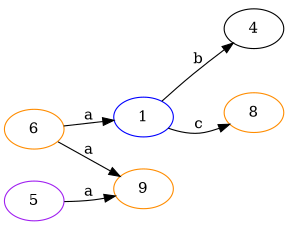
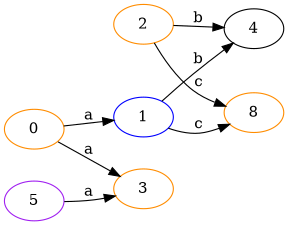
none -> (144, 24)
(34, 129) -> (34, 129)
(144, 189) -> (144, 189)
